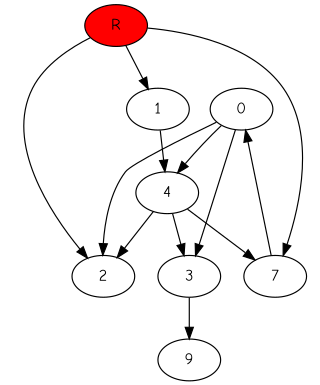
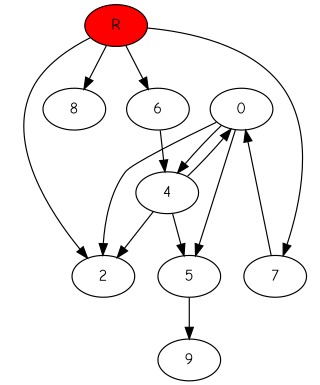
none -> (74, 109)
(158, 109) -> (158, 109)
(216, 231) -> (206, 158)
(189, 276) -> (189, 276)
